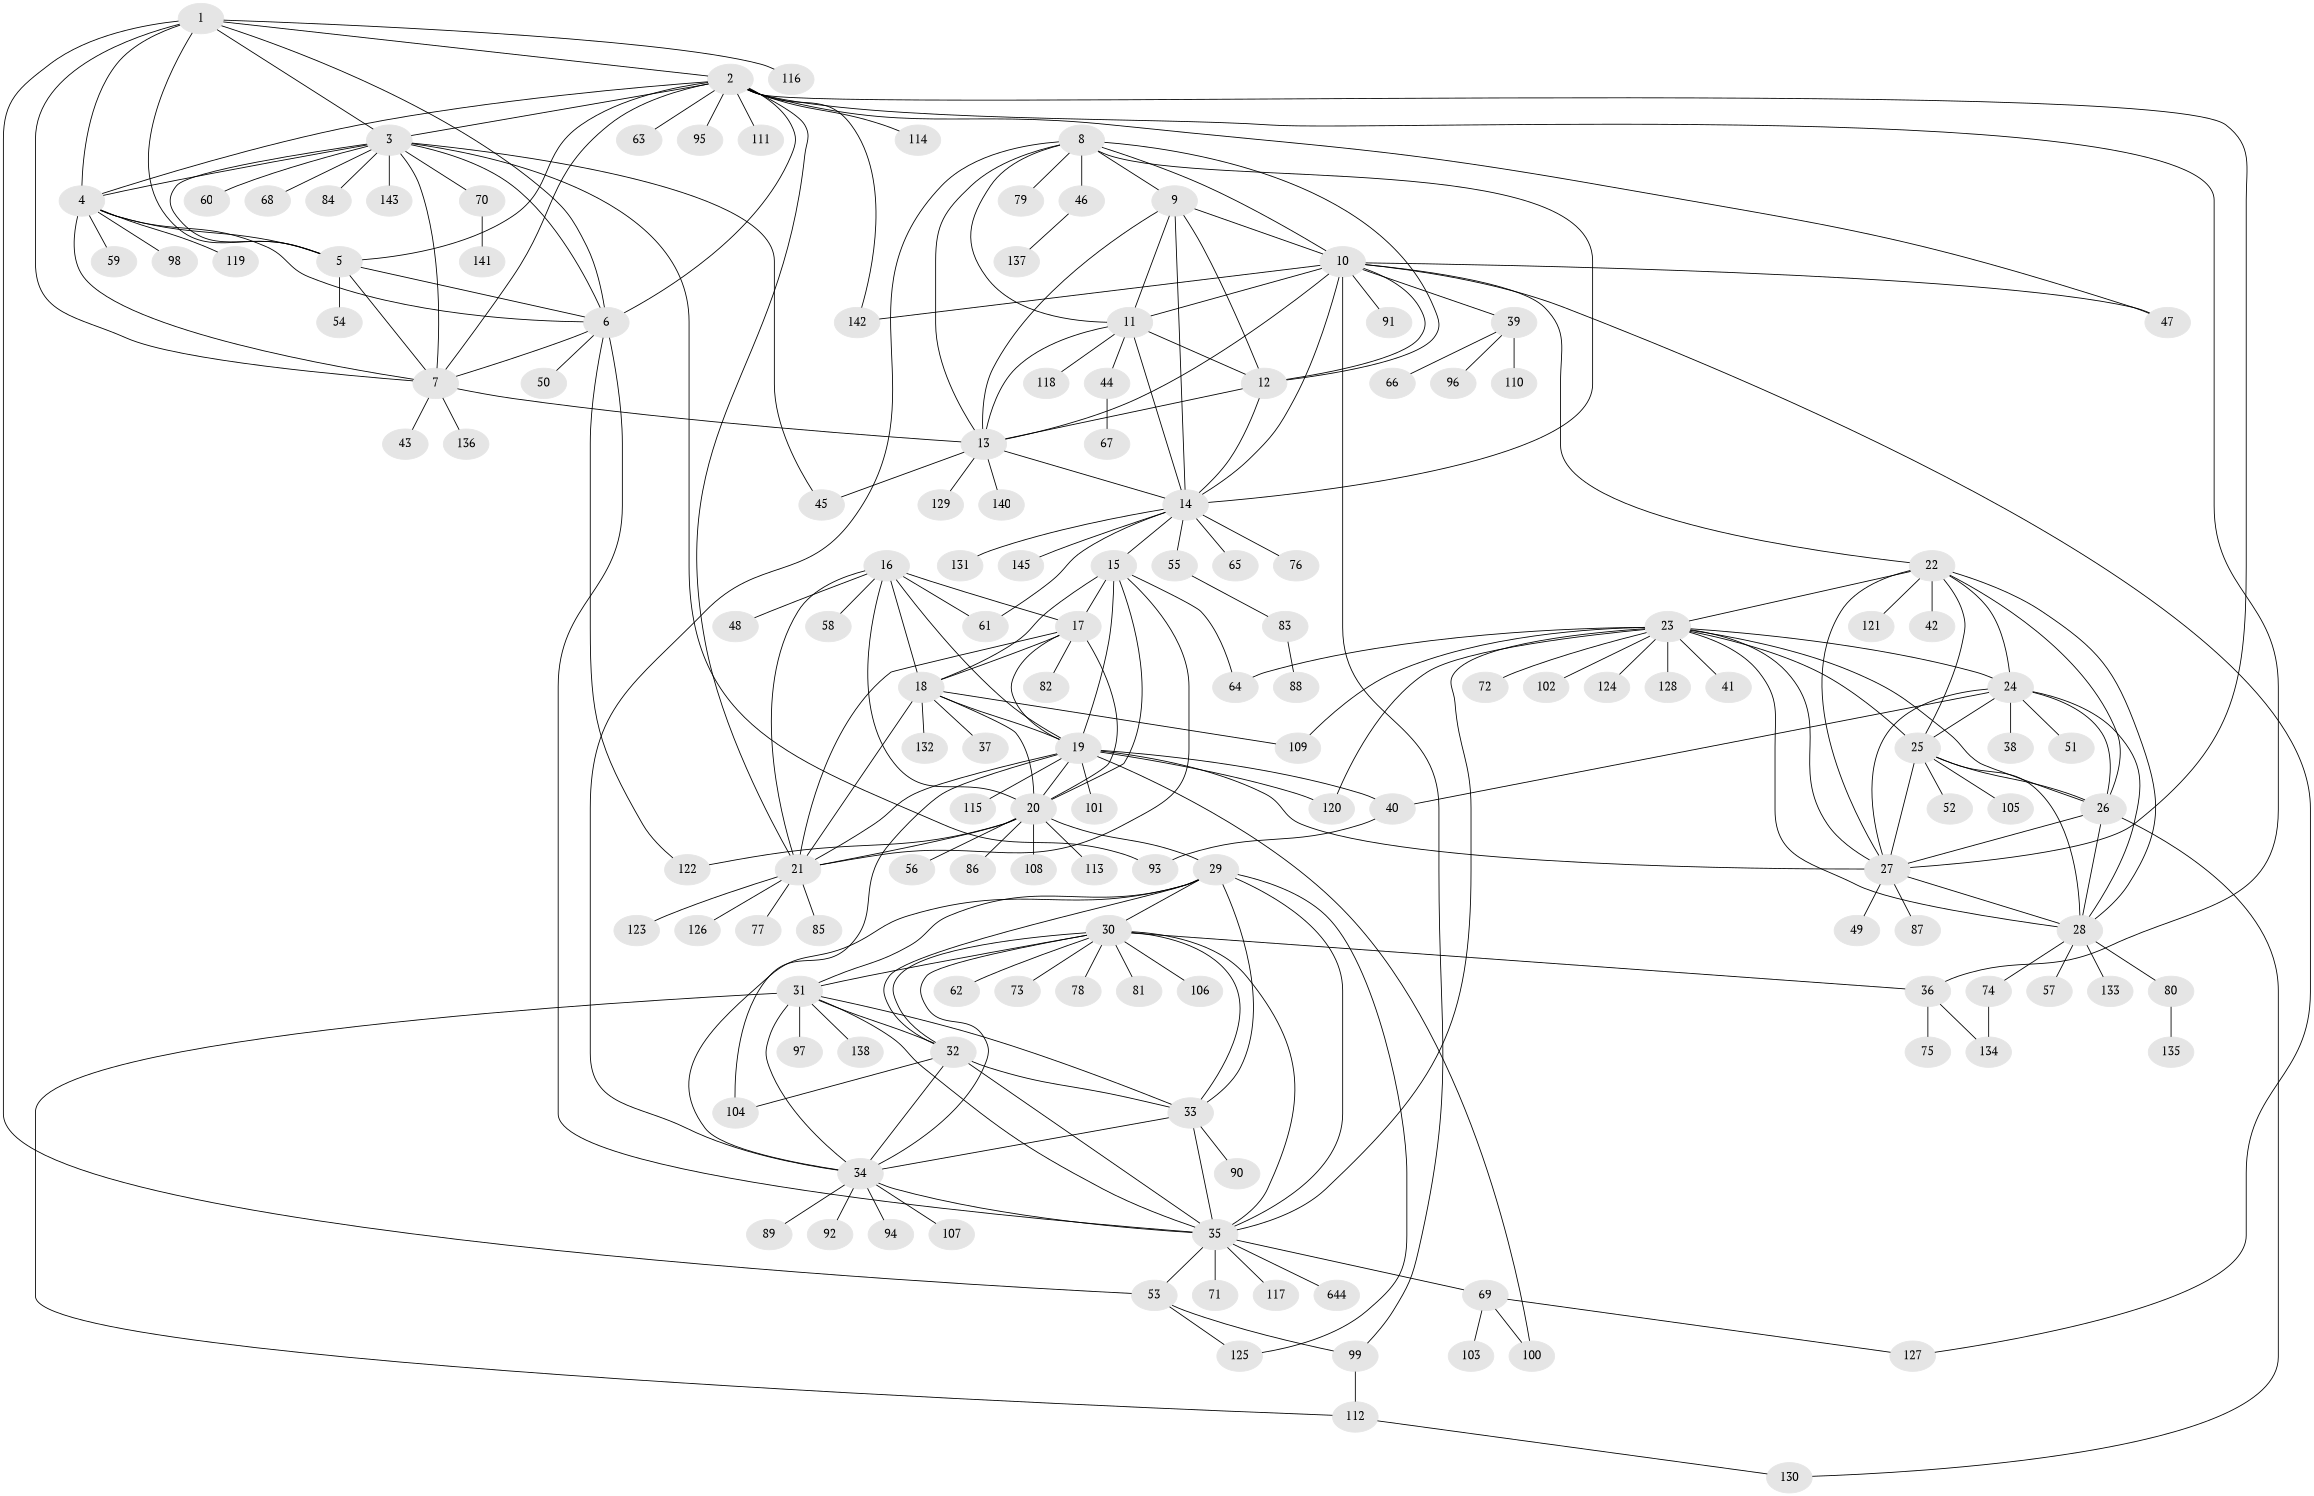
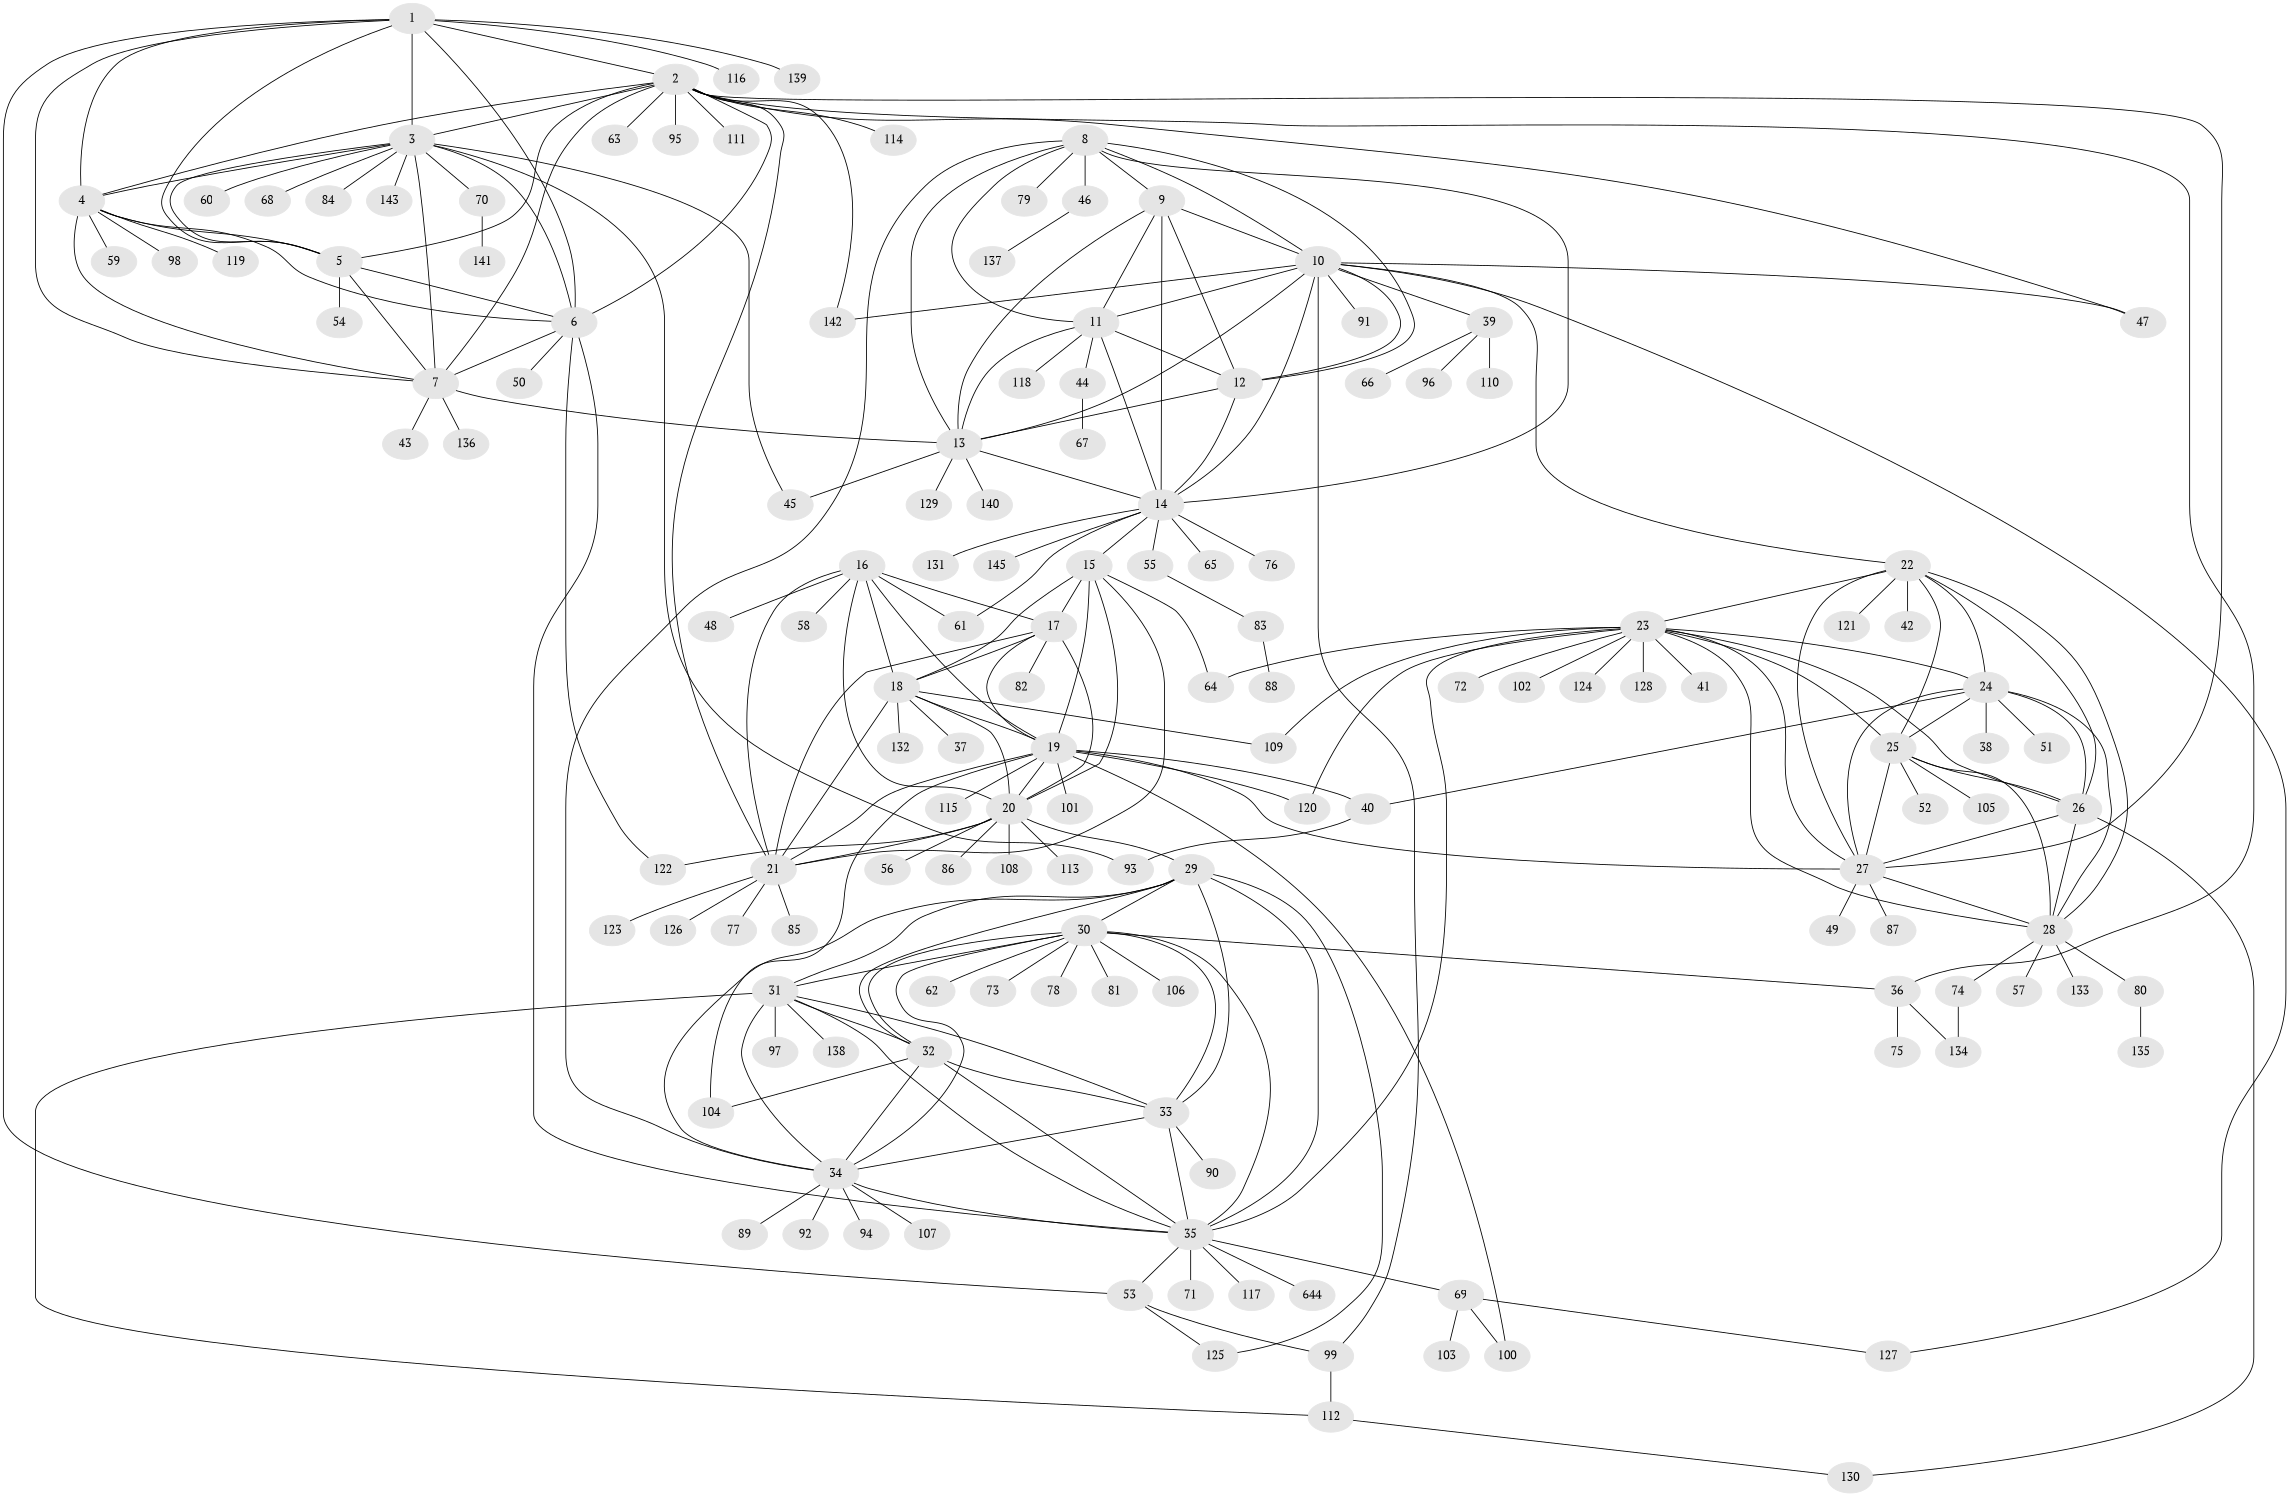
none -> (797, 79)
